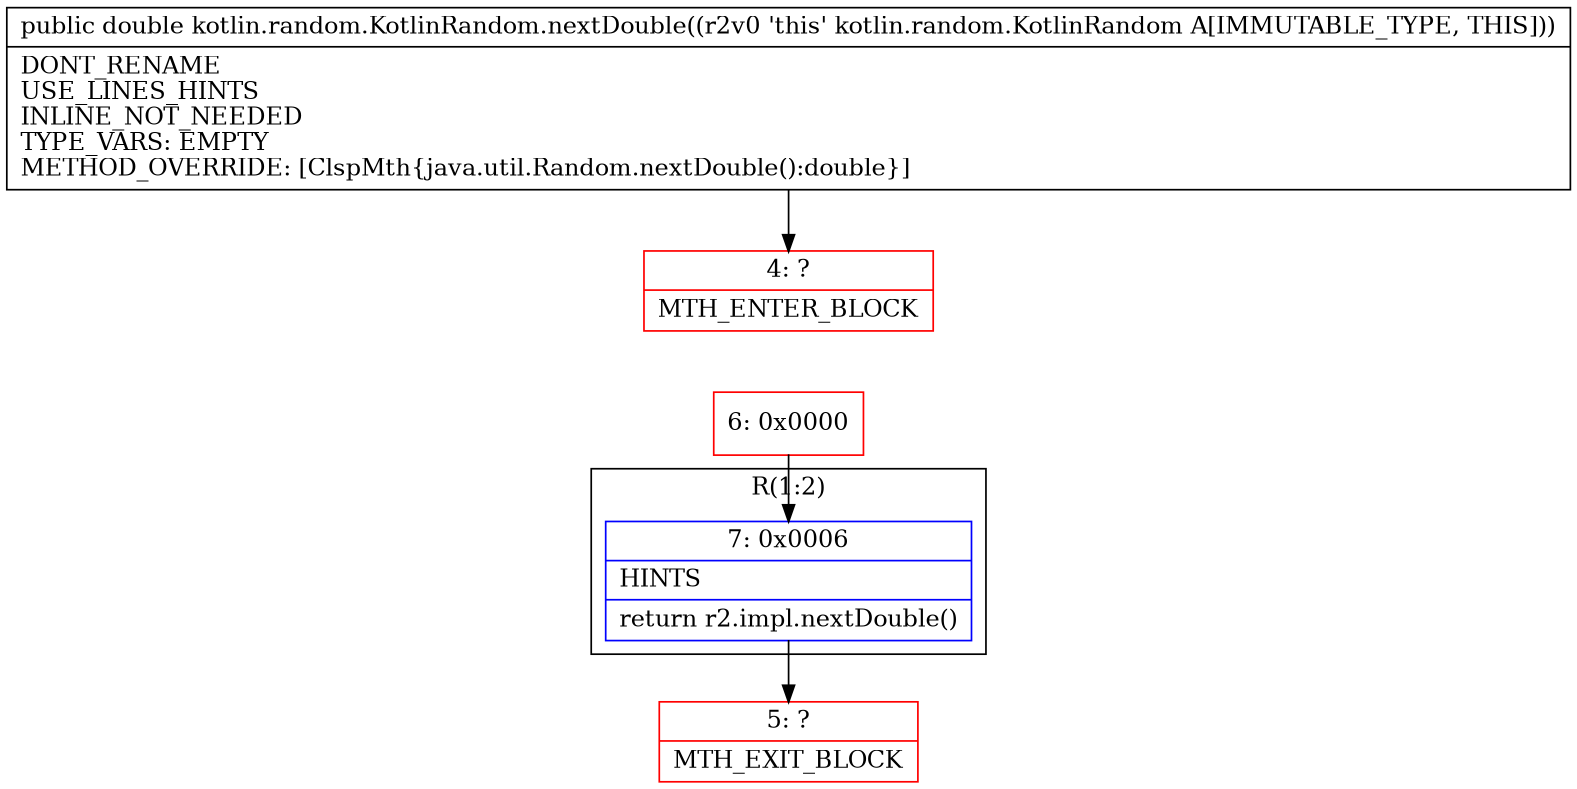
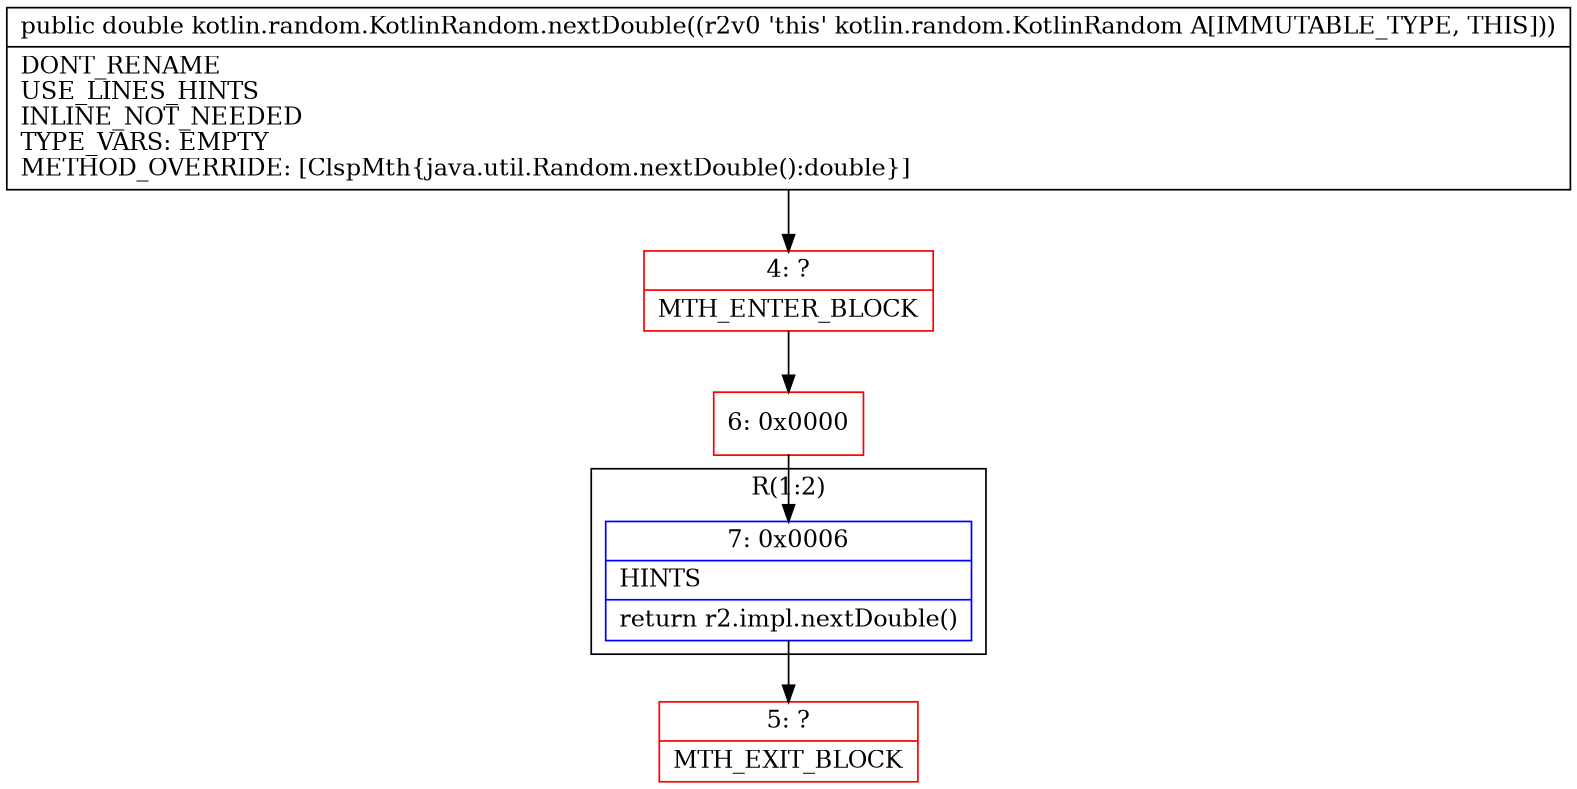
none -> (789, 353)
